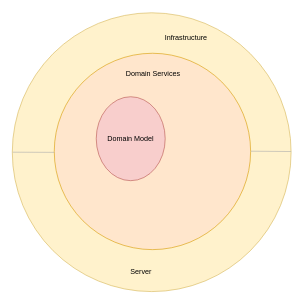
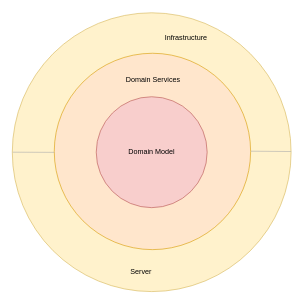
(153, 74) -> (153, 80)
(131, 139) -> (152, 152)
